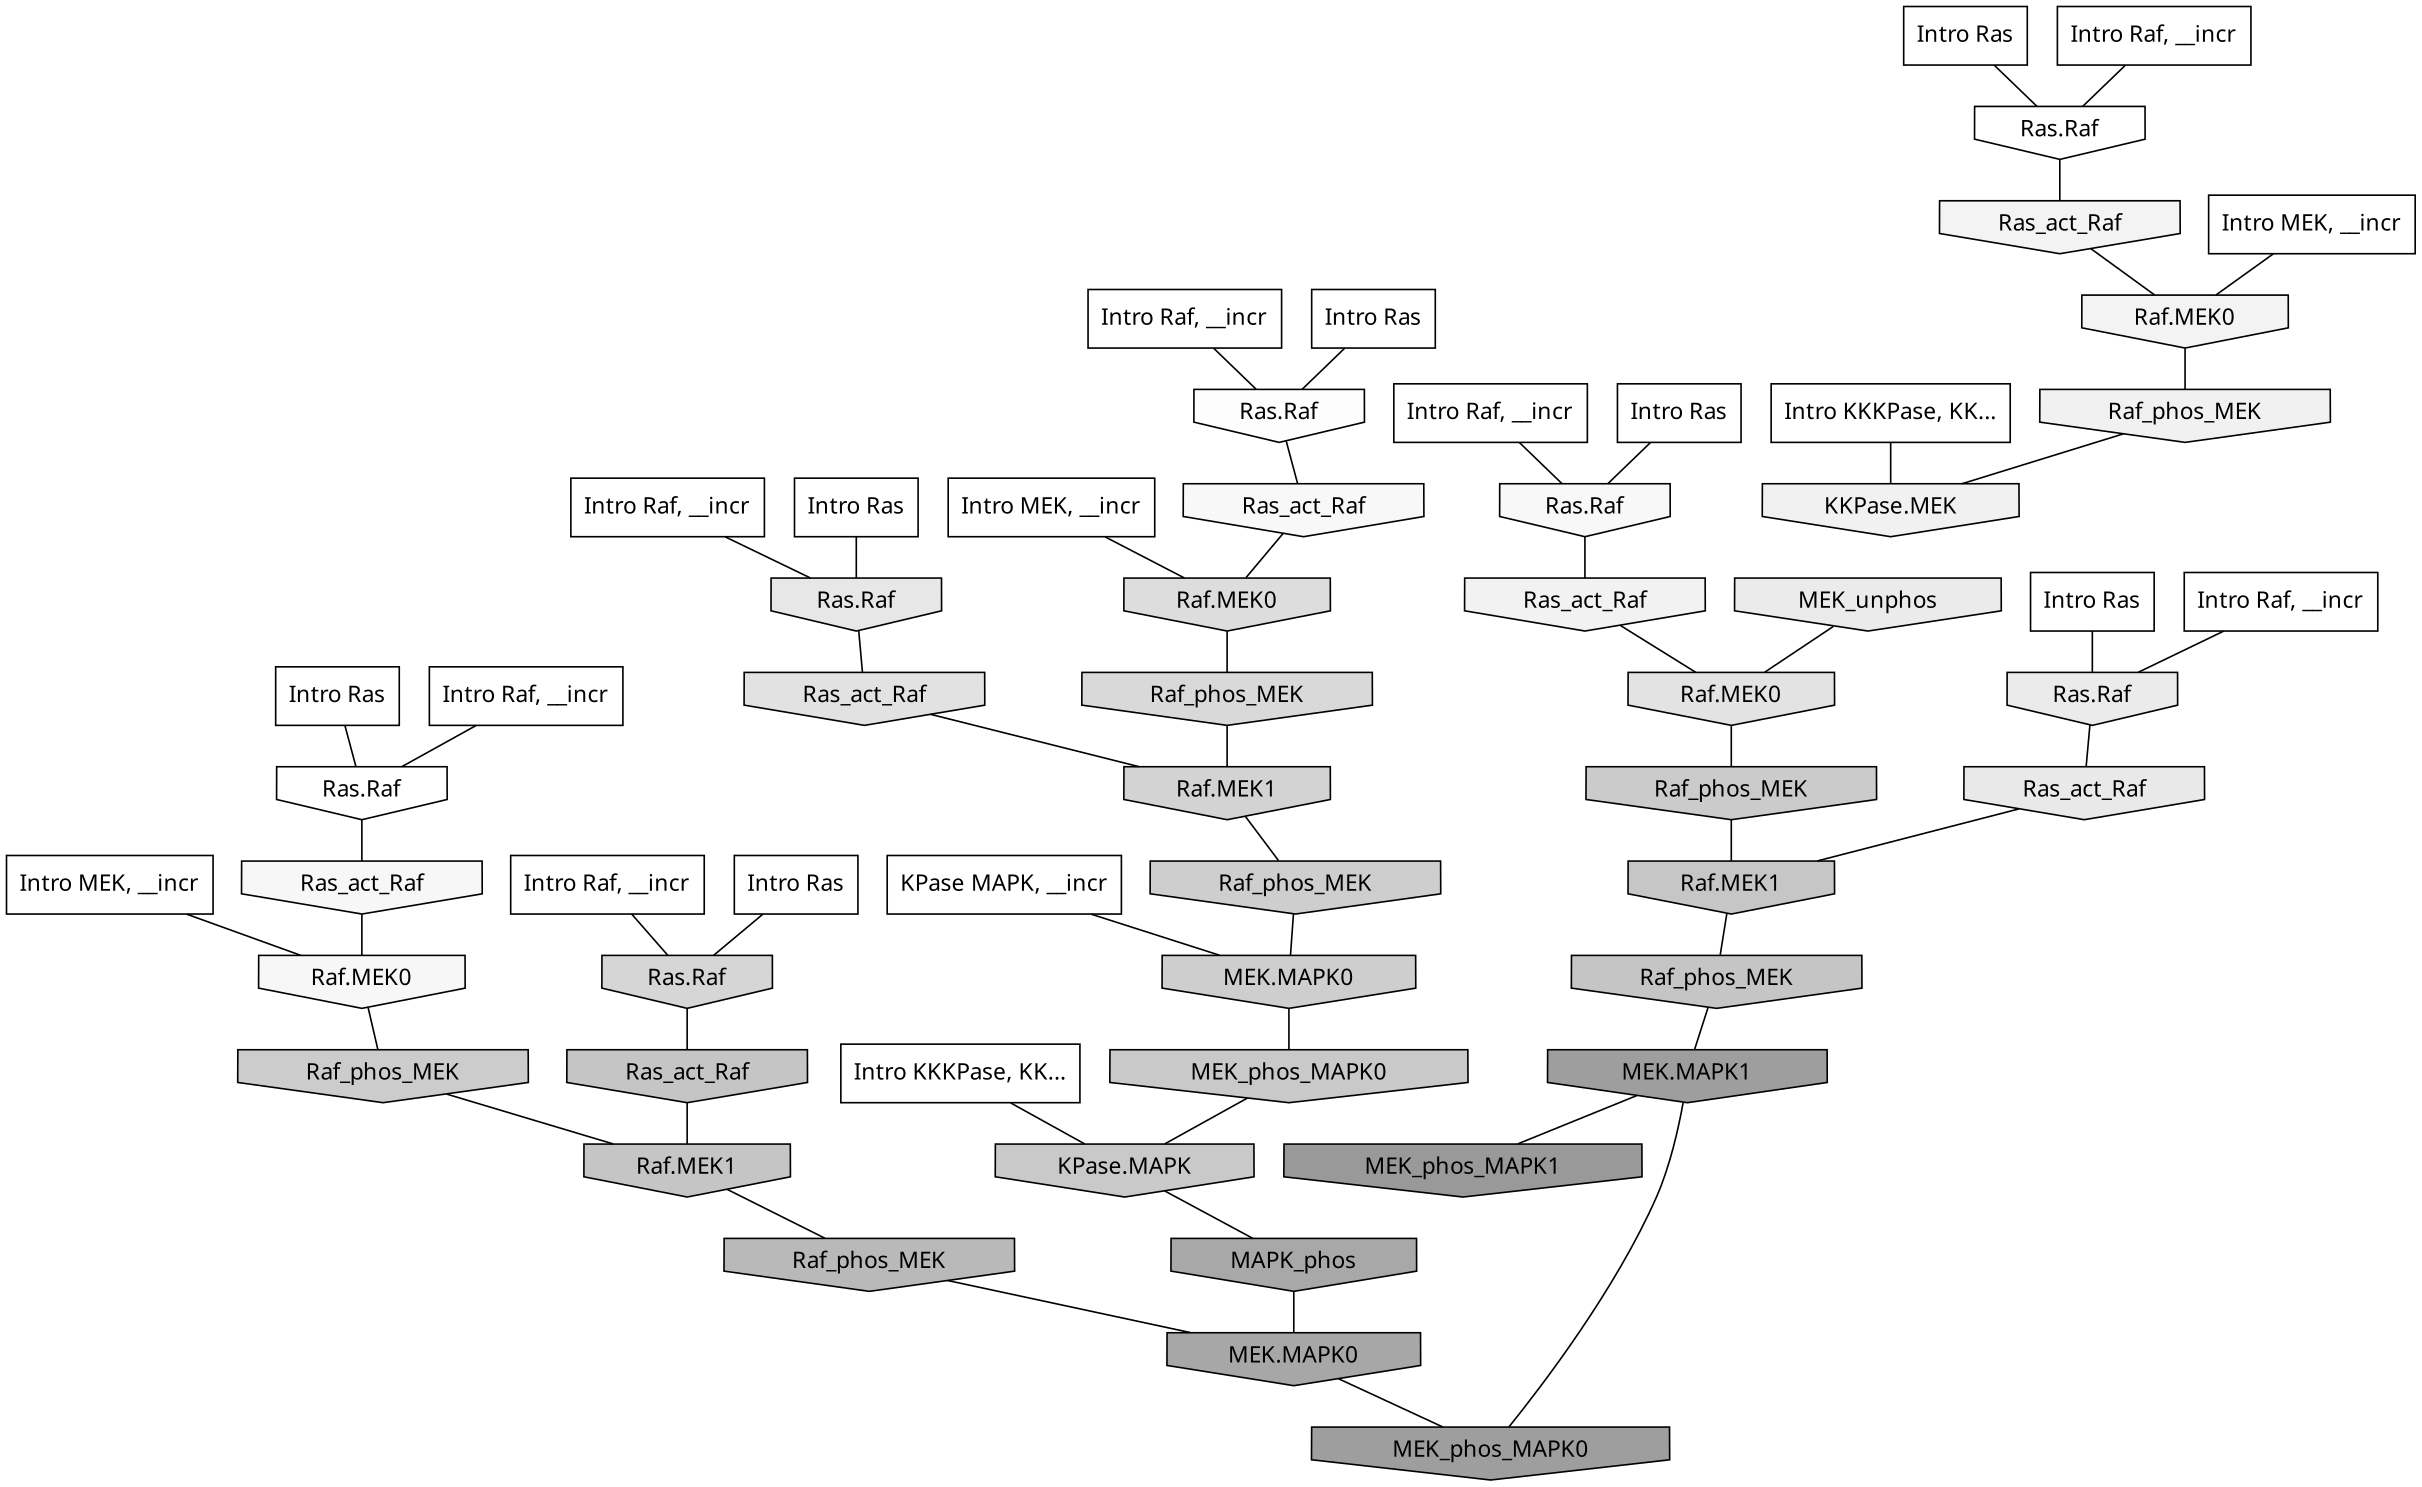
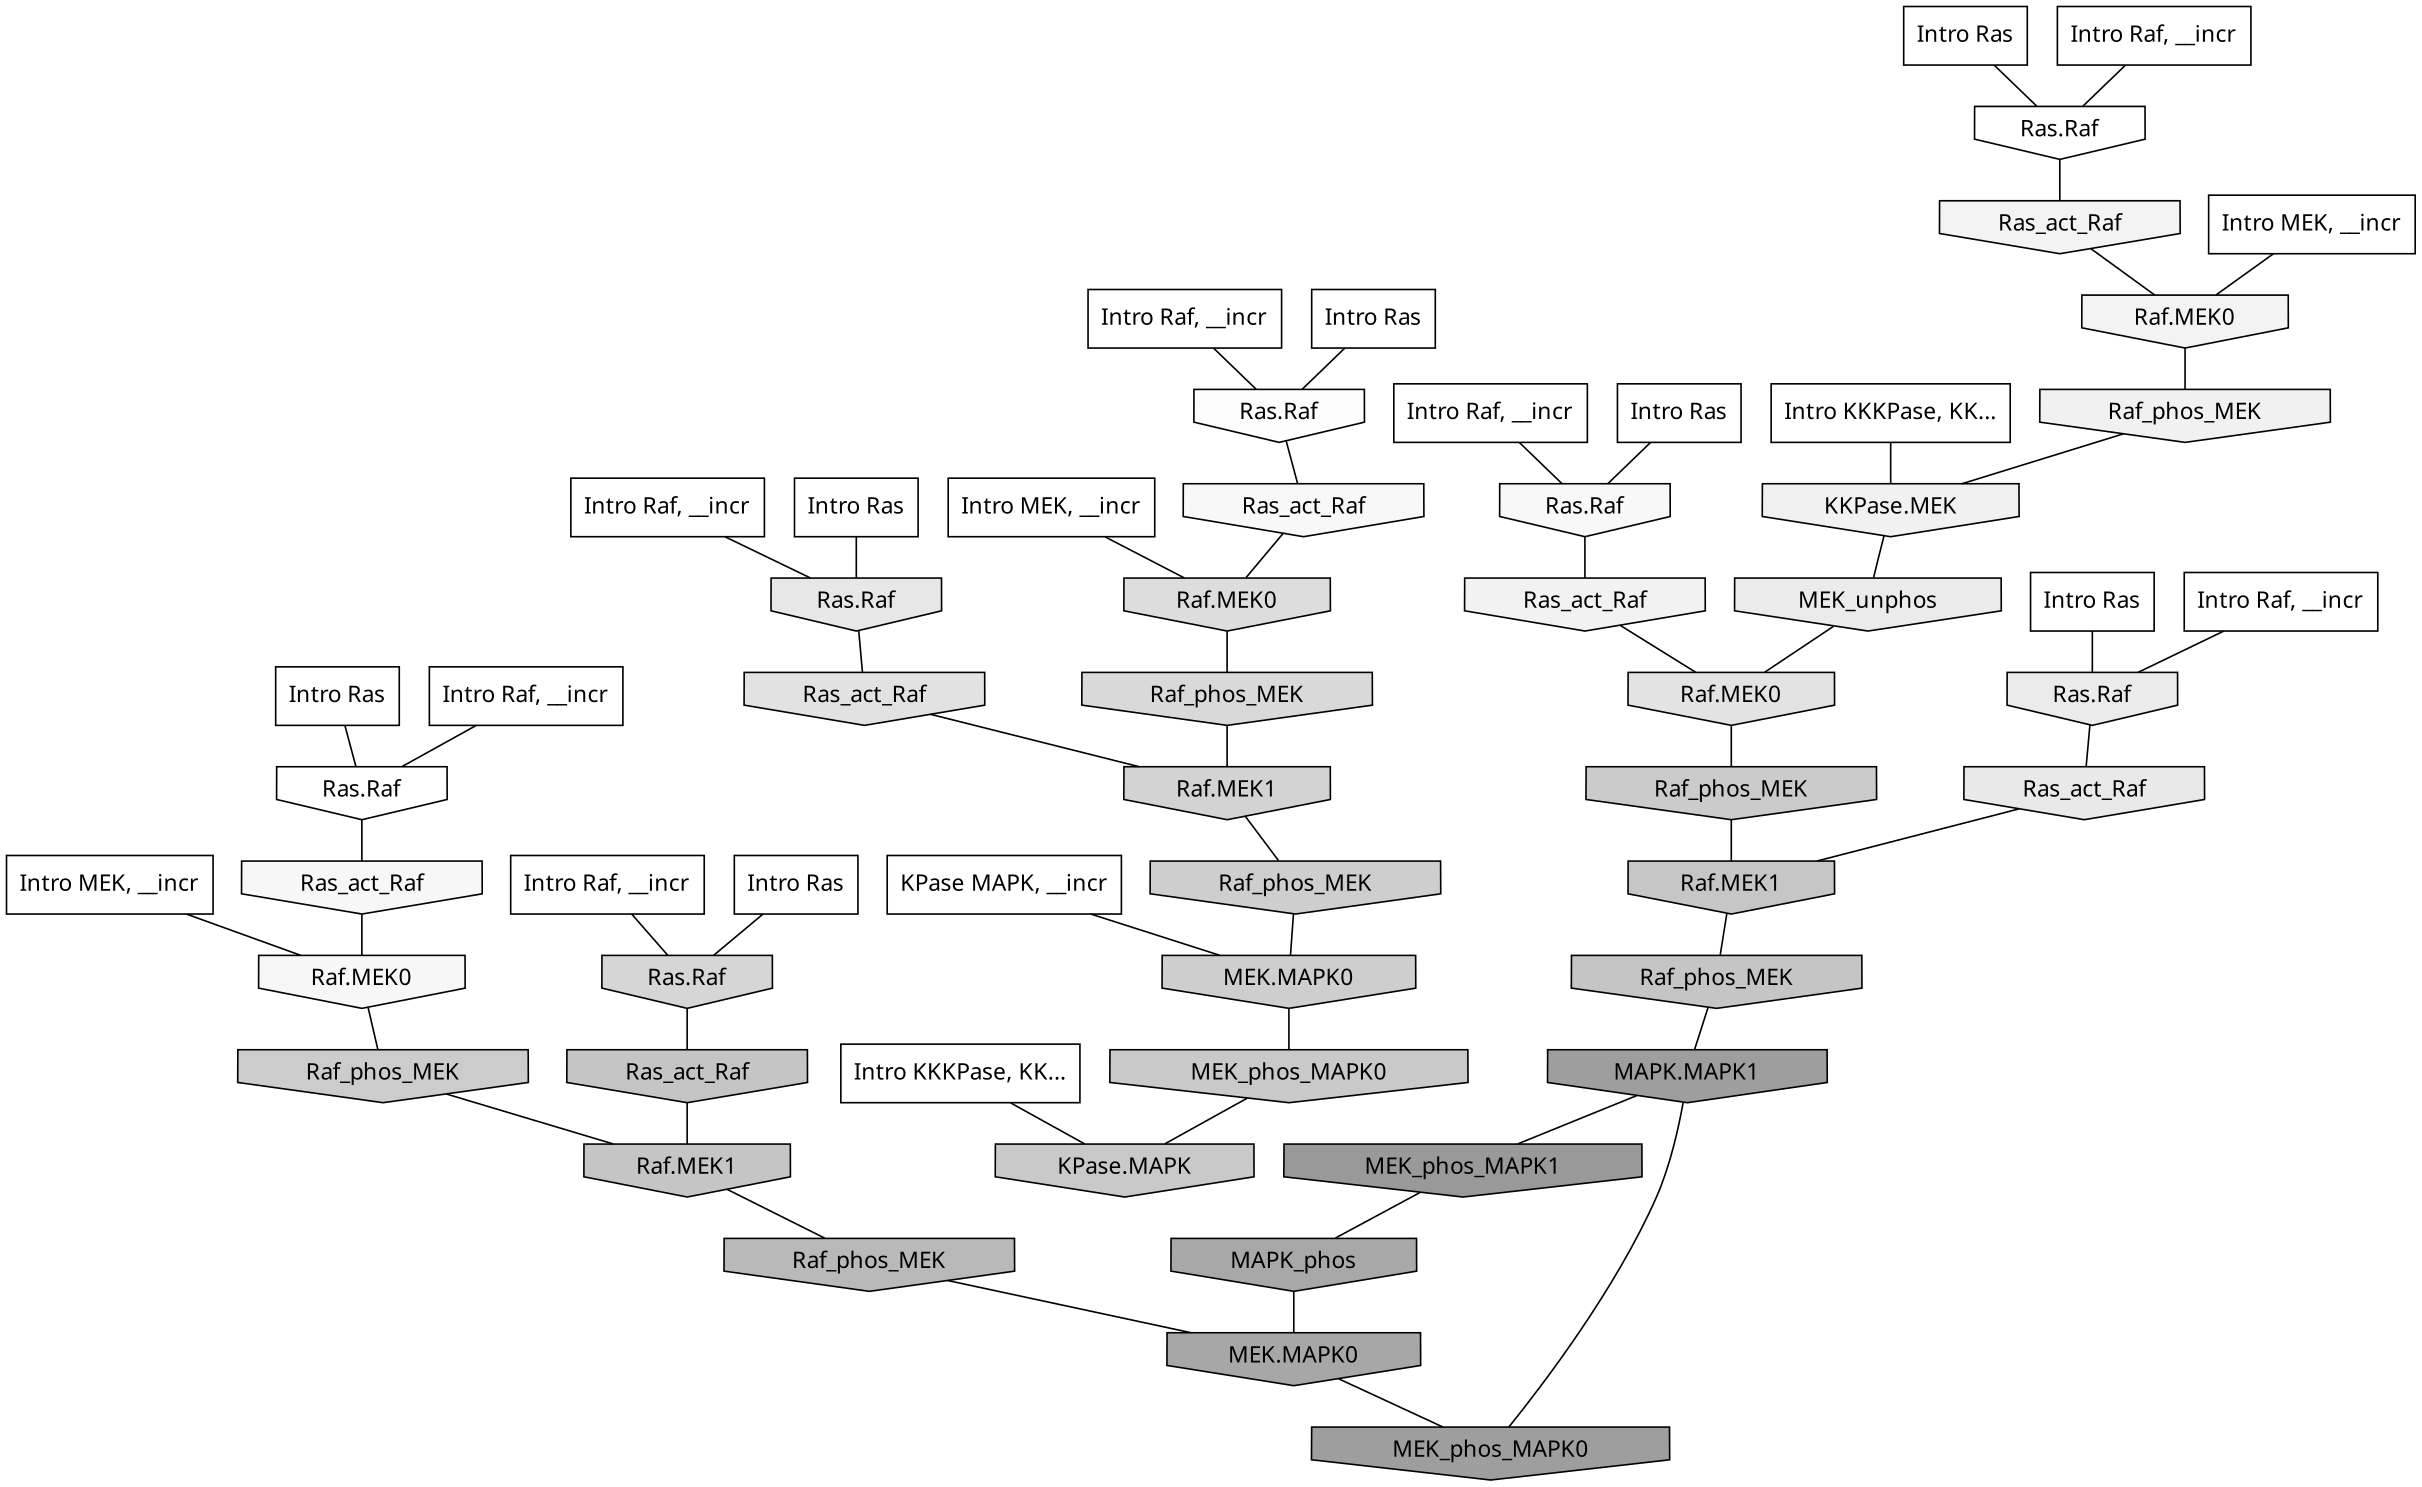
none -> (1879, 557)
(1687, 1073) -> (1687, 1073)
(1209, 1215) -> (1378, 1215)
